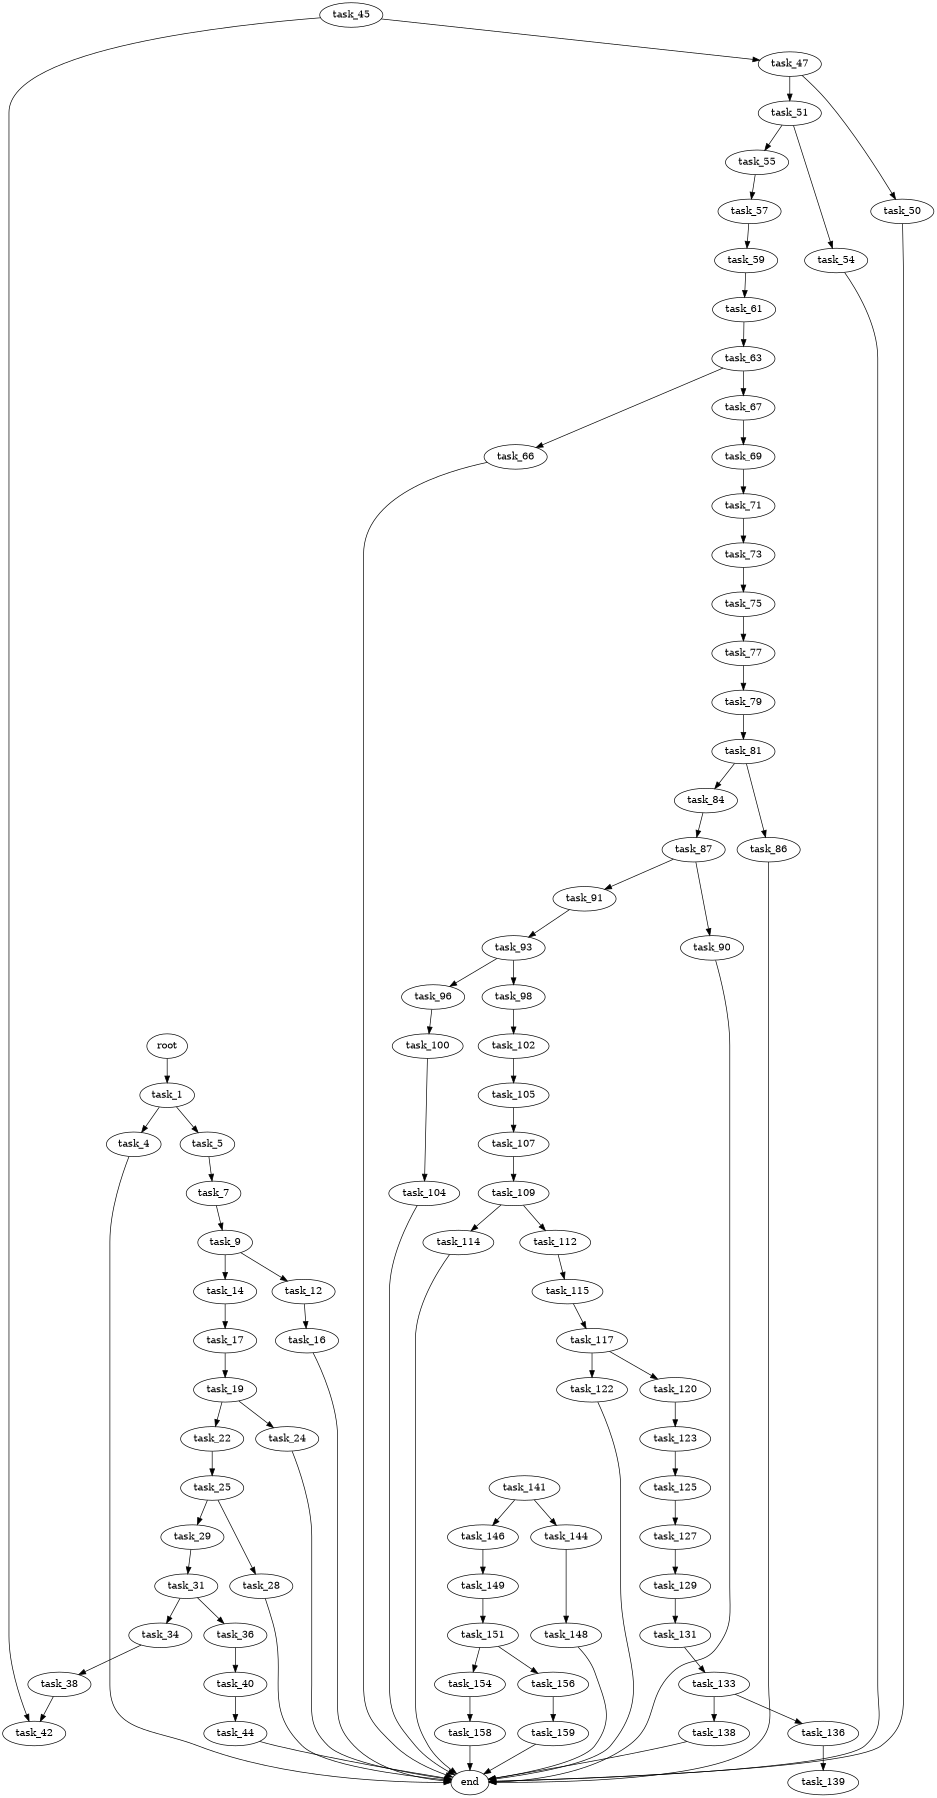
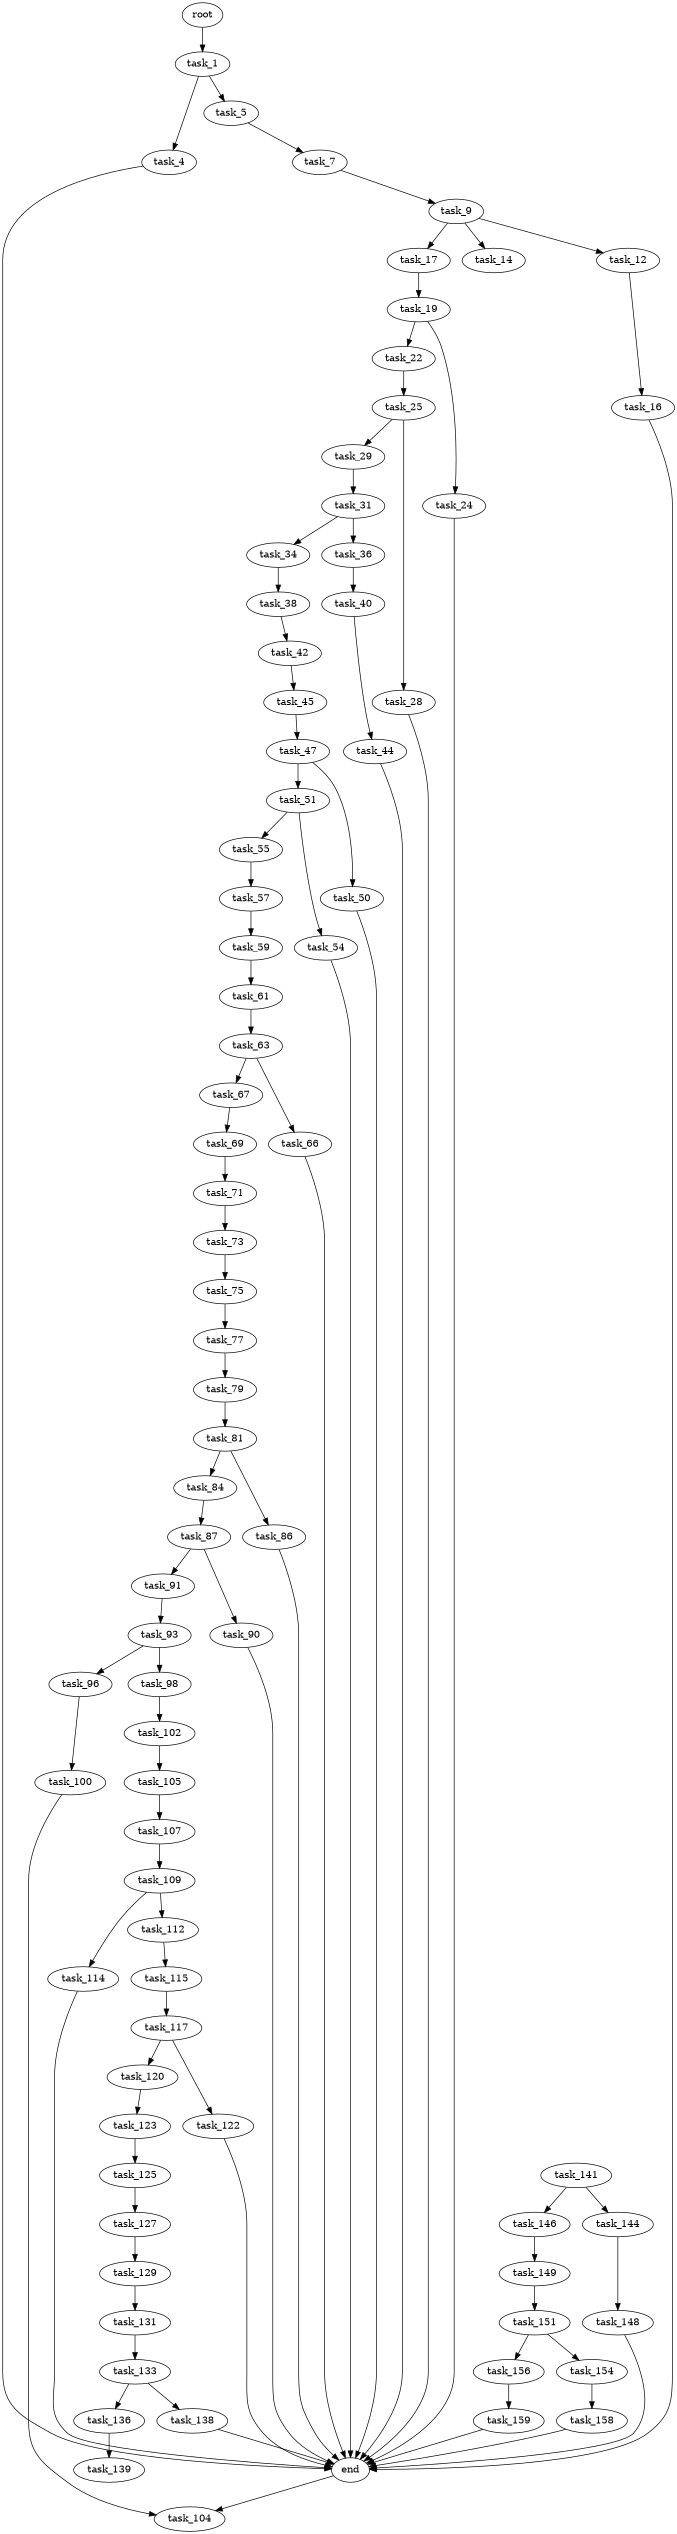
(9, 746) -> (292, 675)
(225, 1313) -> (440, 233)
(389, 1498) -> (278, 2492)
